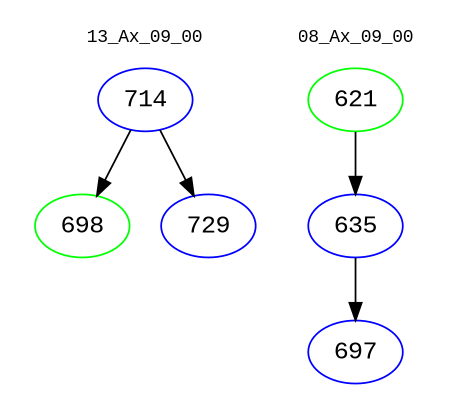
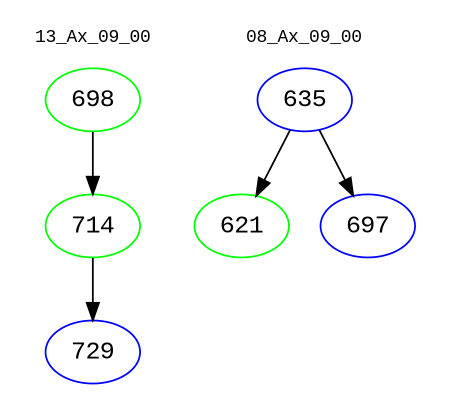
(145, 100) -> (93, 226)
(356, 154) -> (277, 155)
(118, 155) -> (93, 154)
